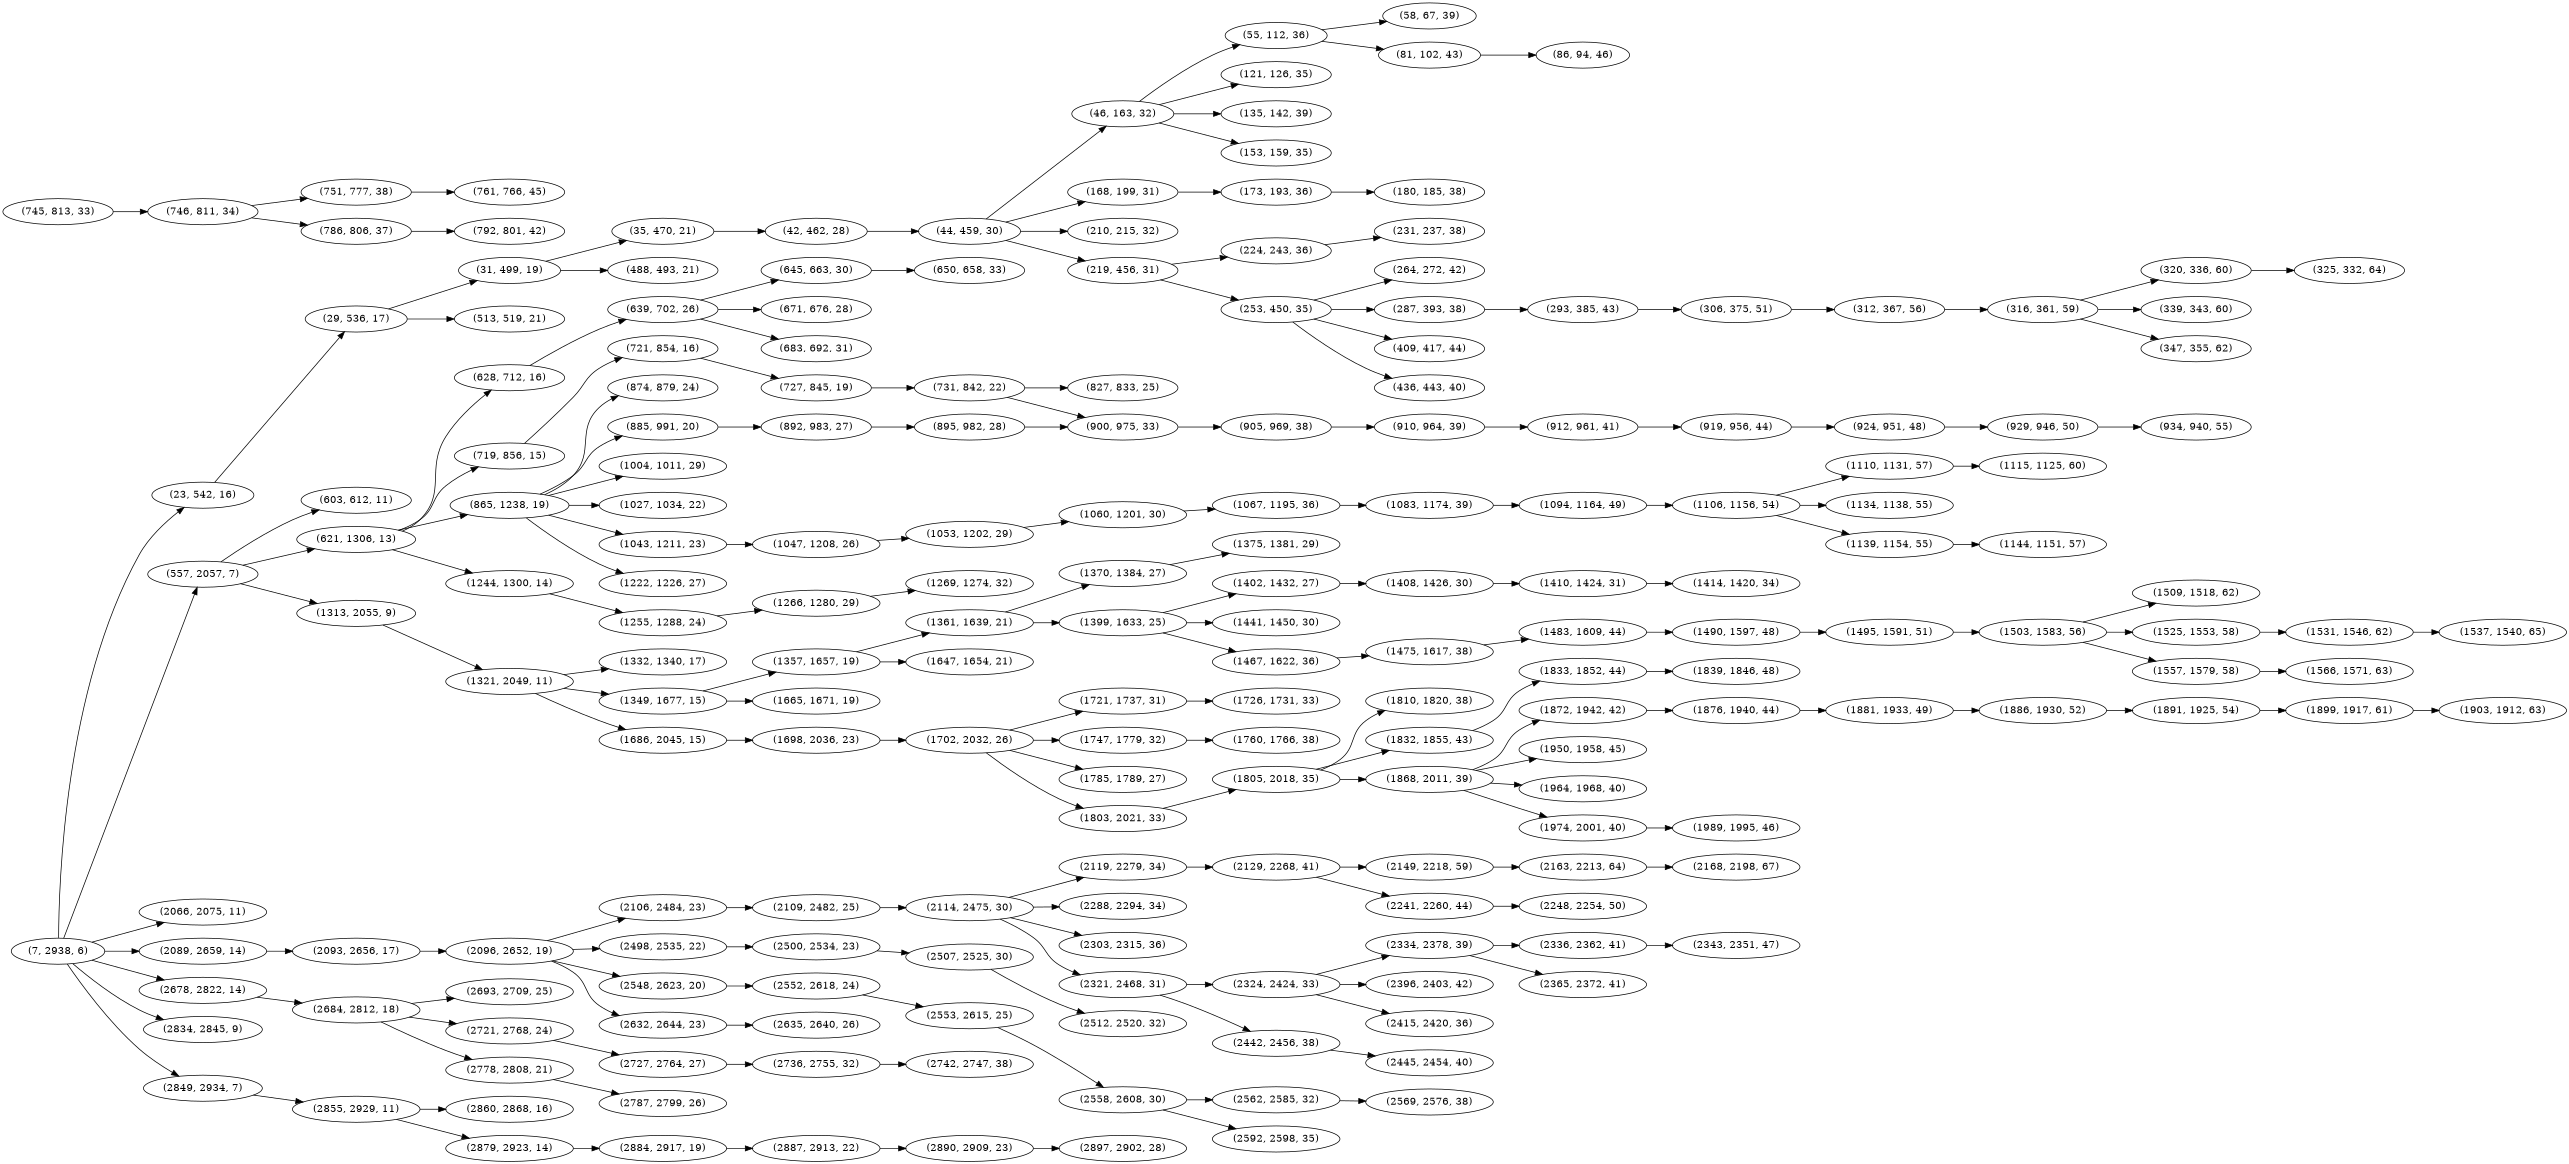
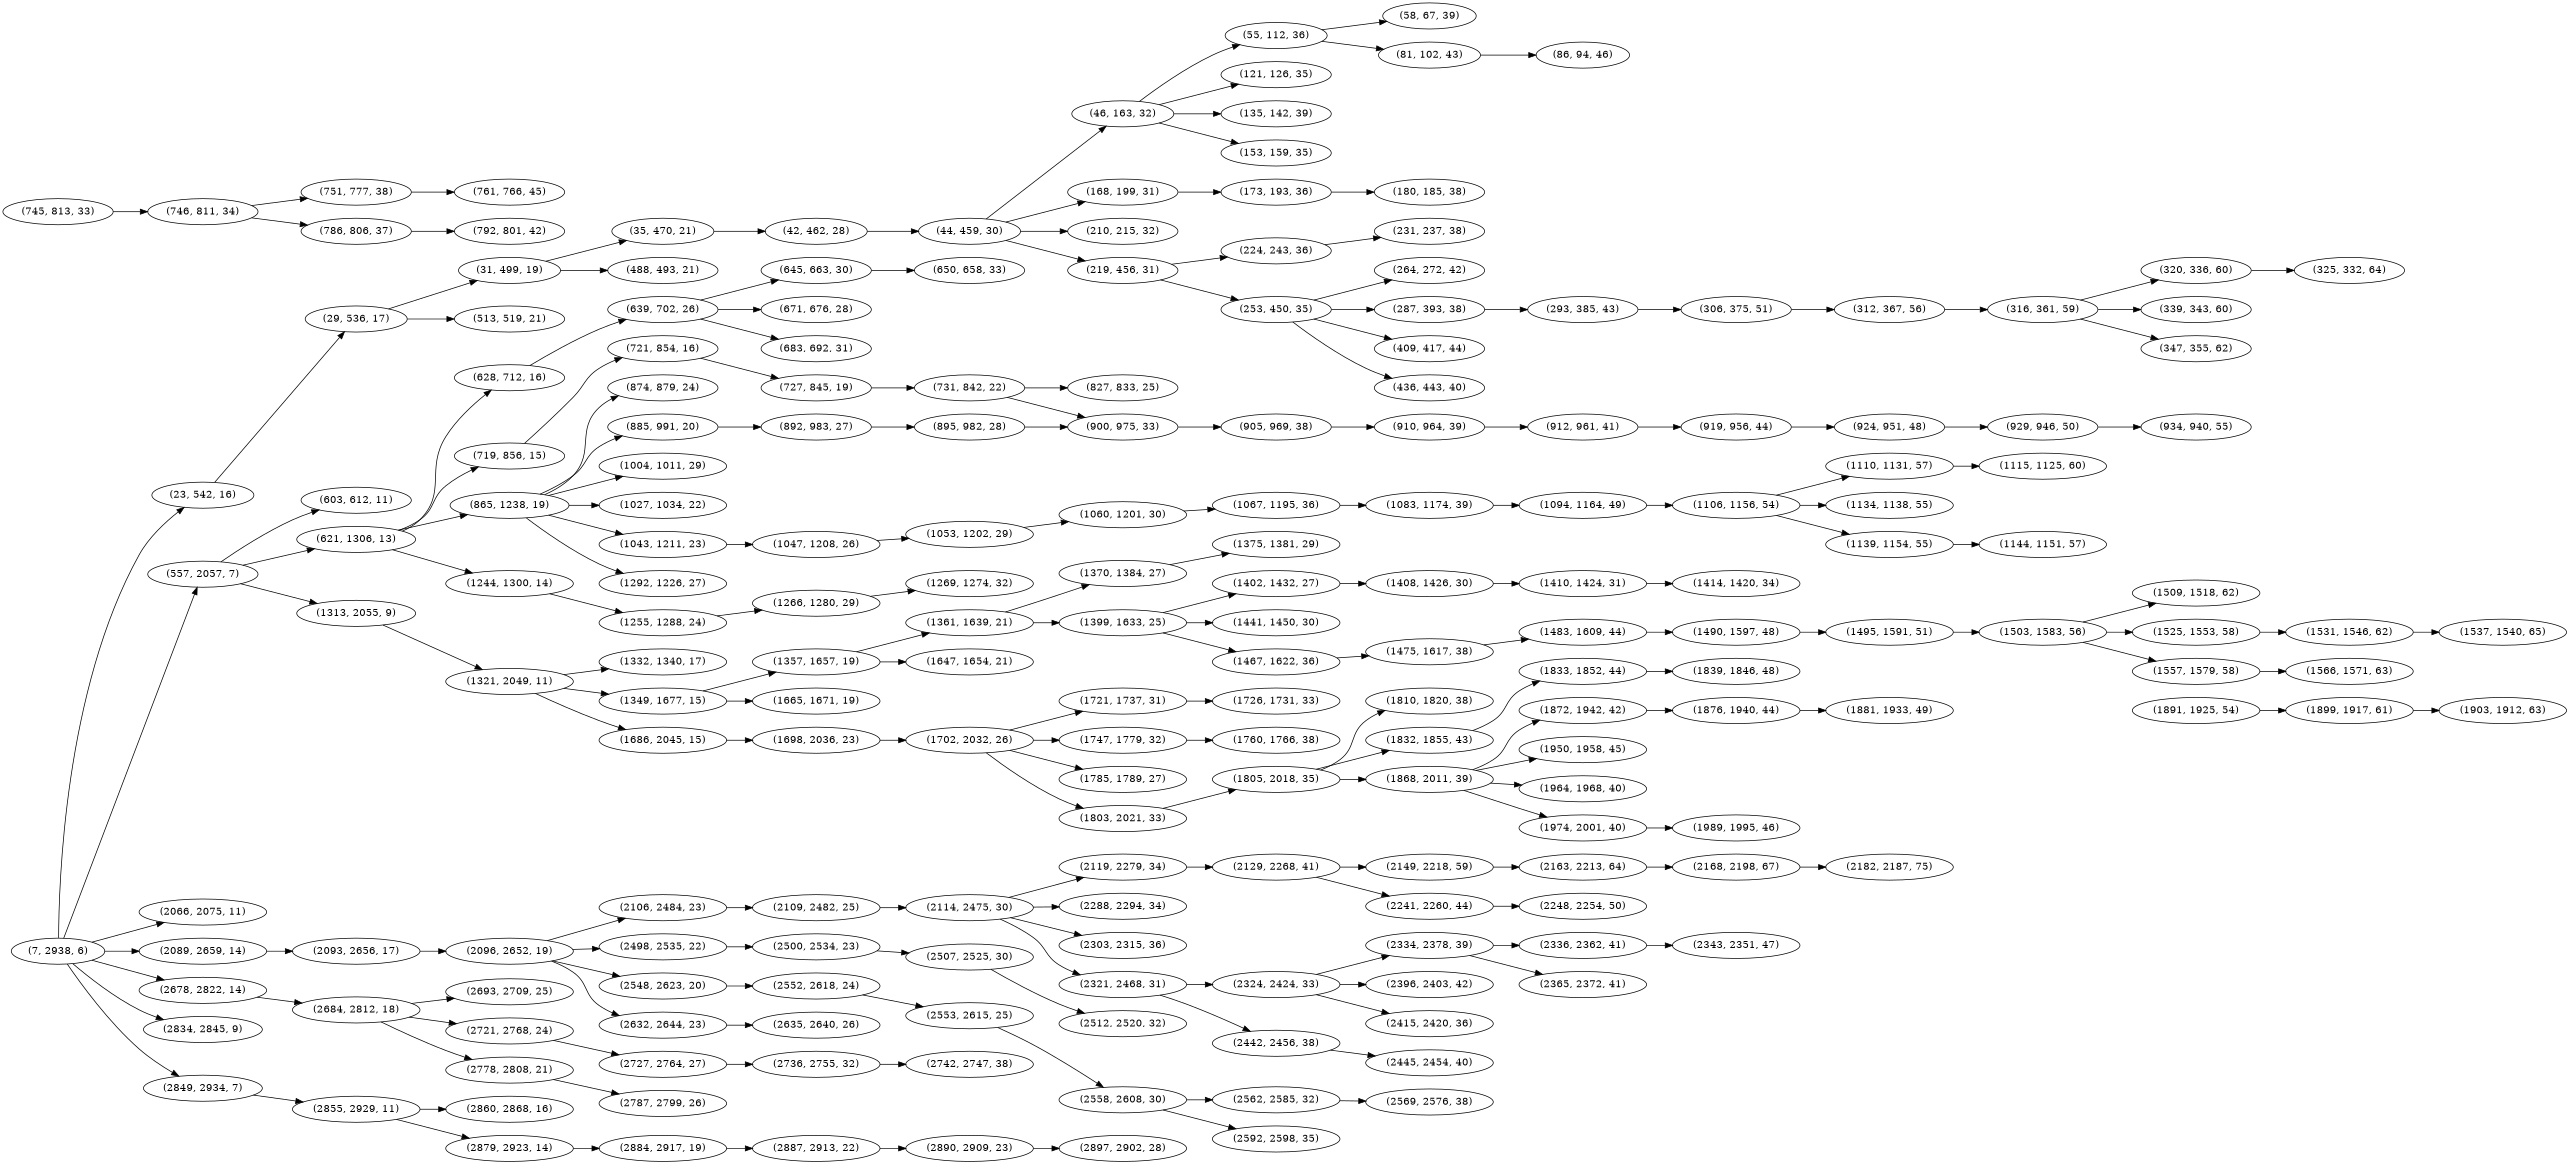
(663, 584) -> (663, 584)
(2043, 711) -> none
none -> (1889, 867)
